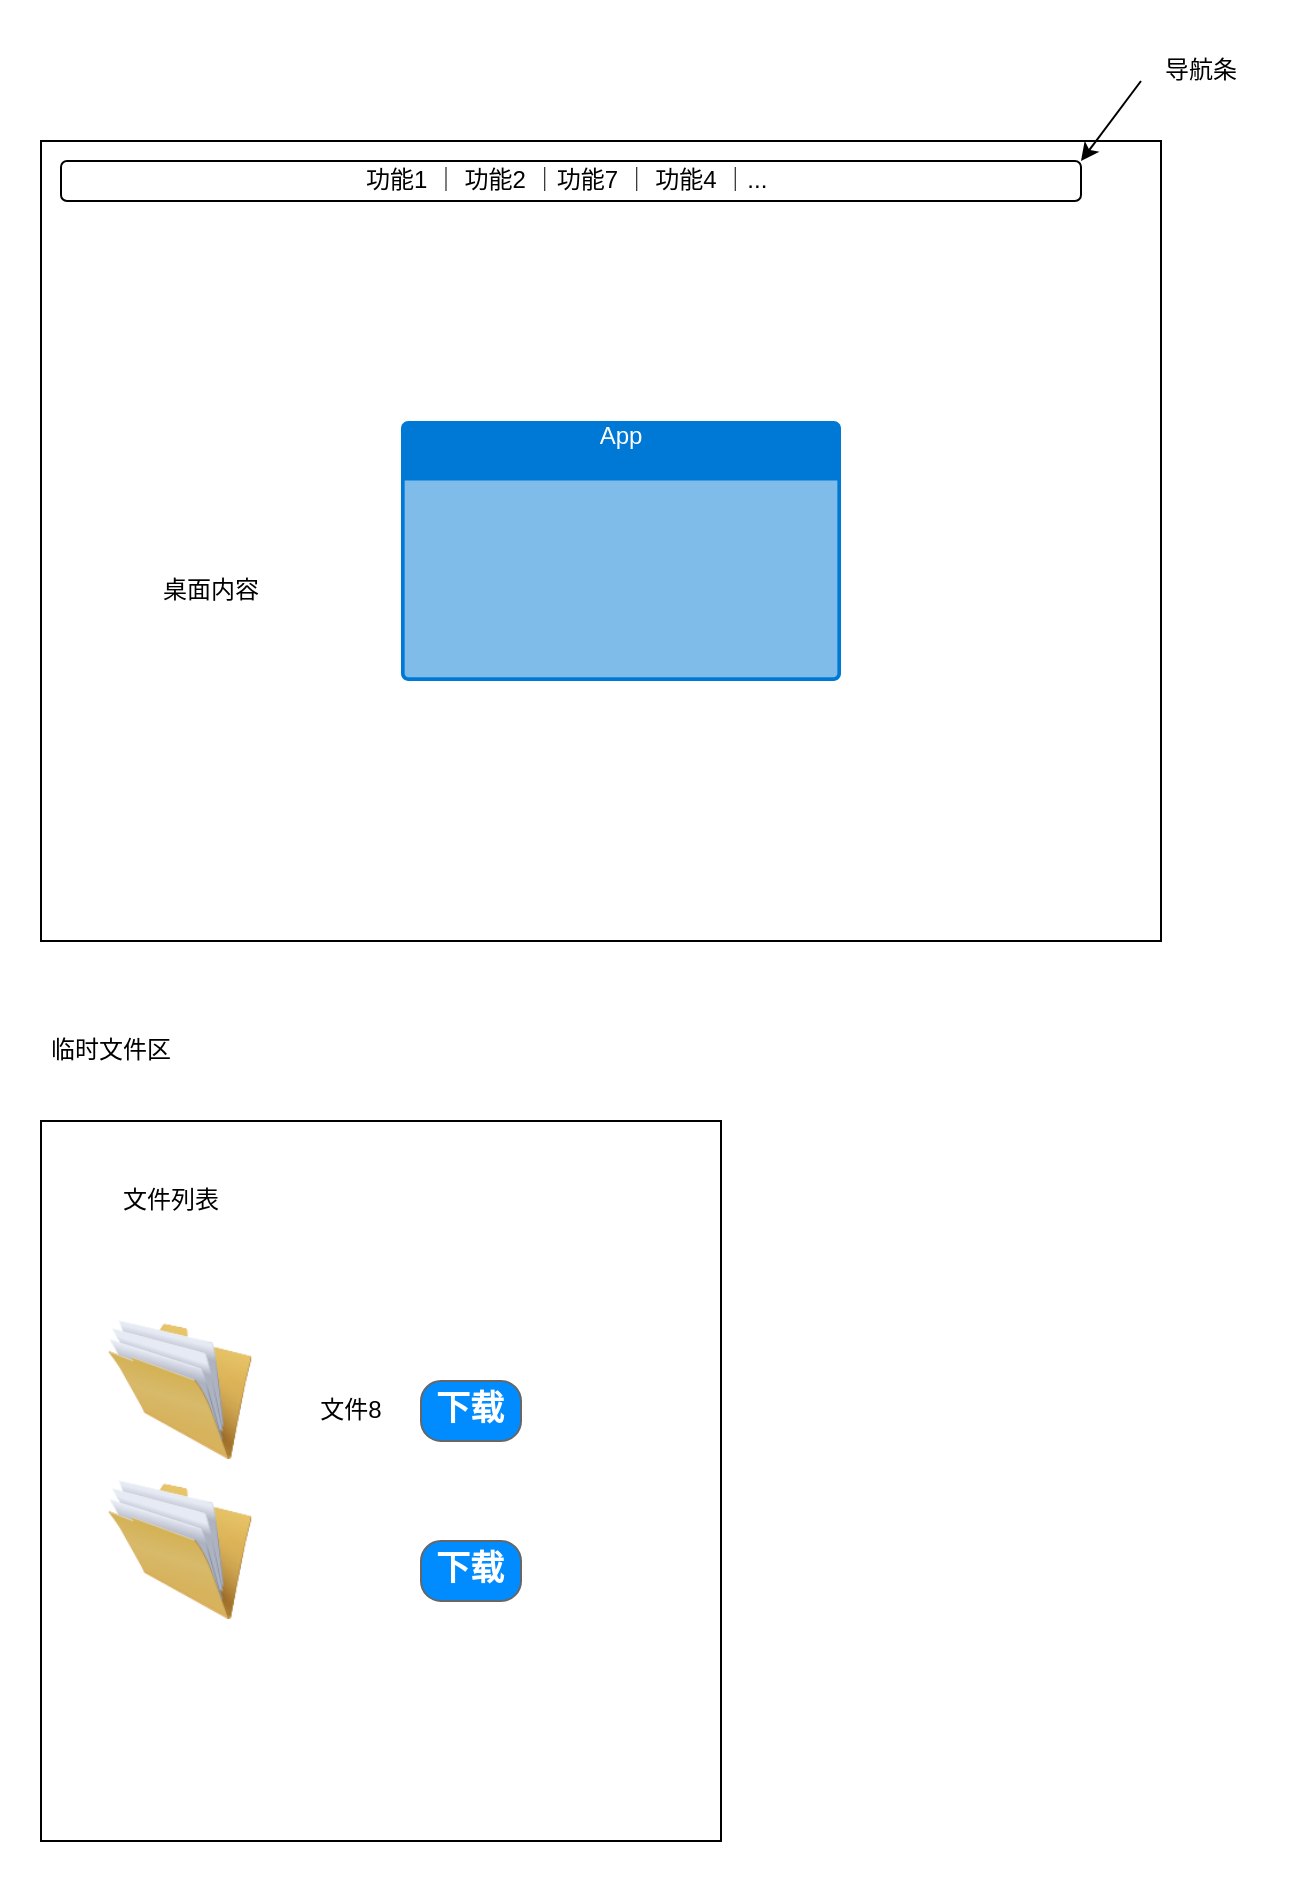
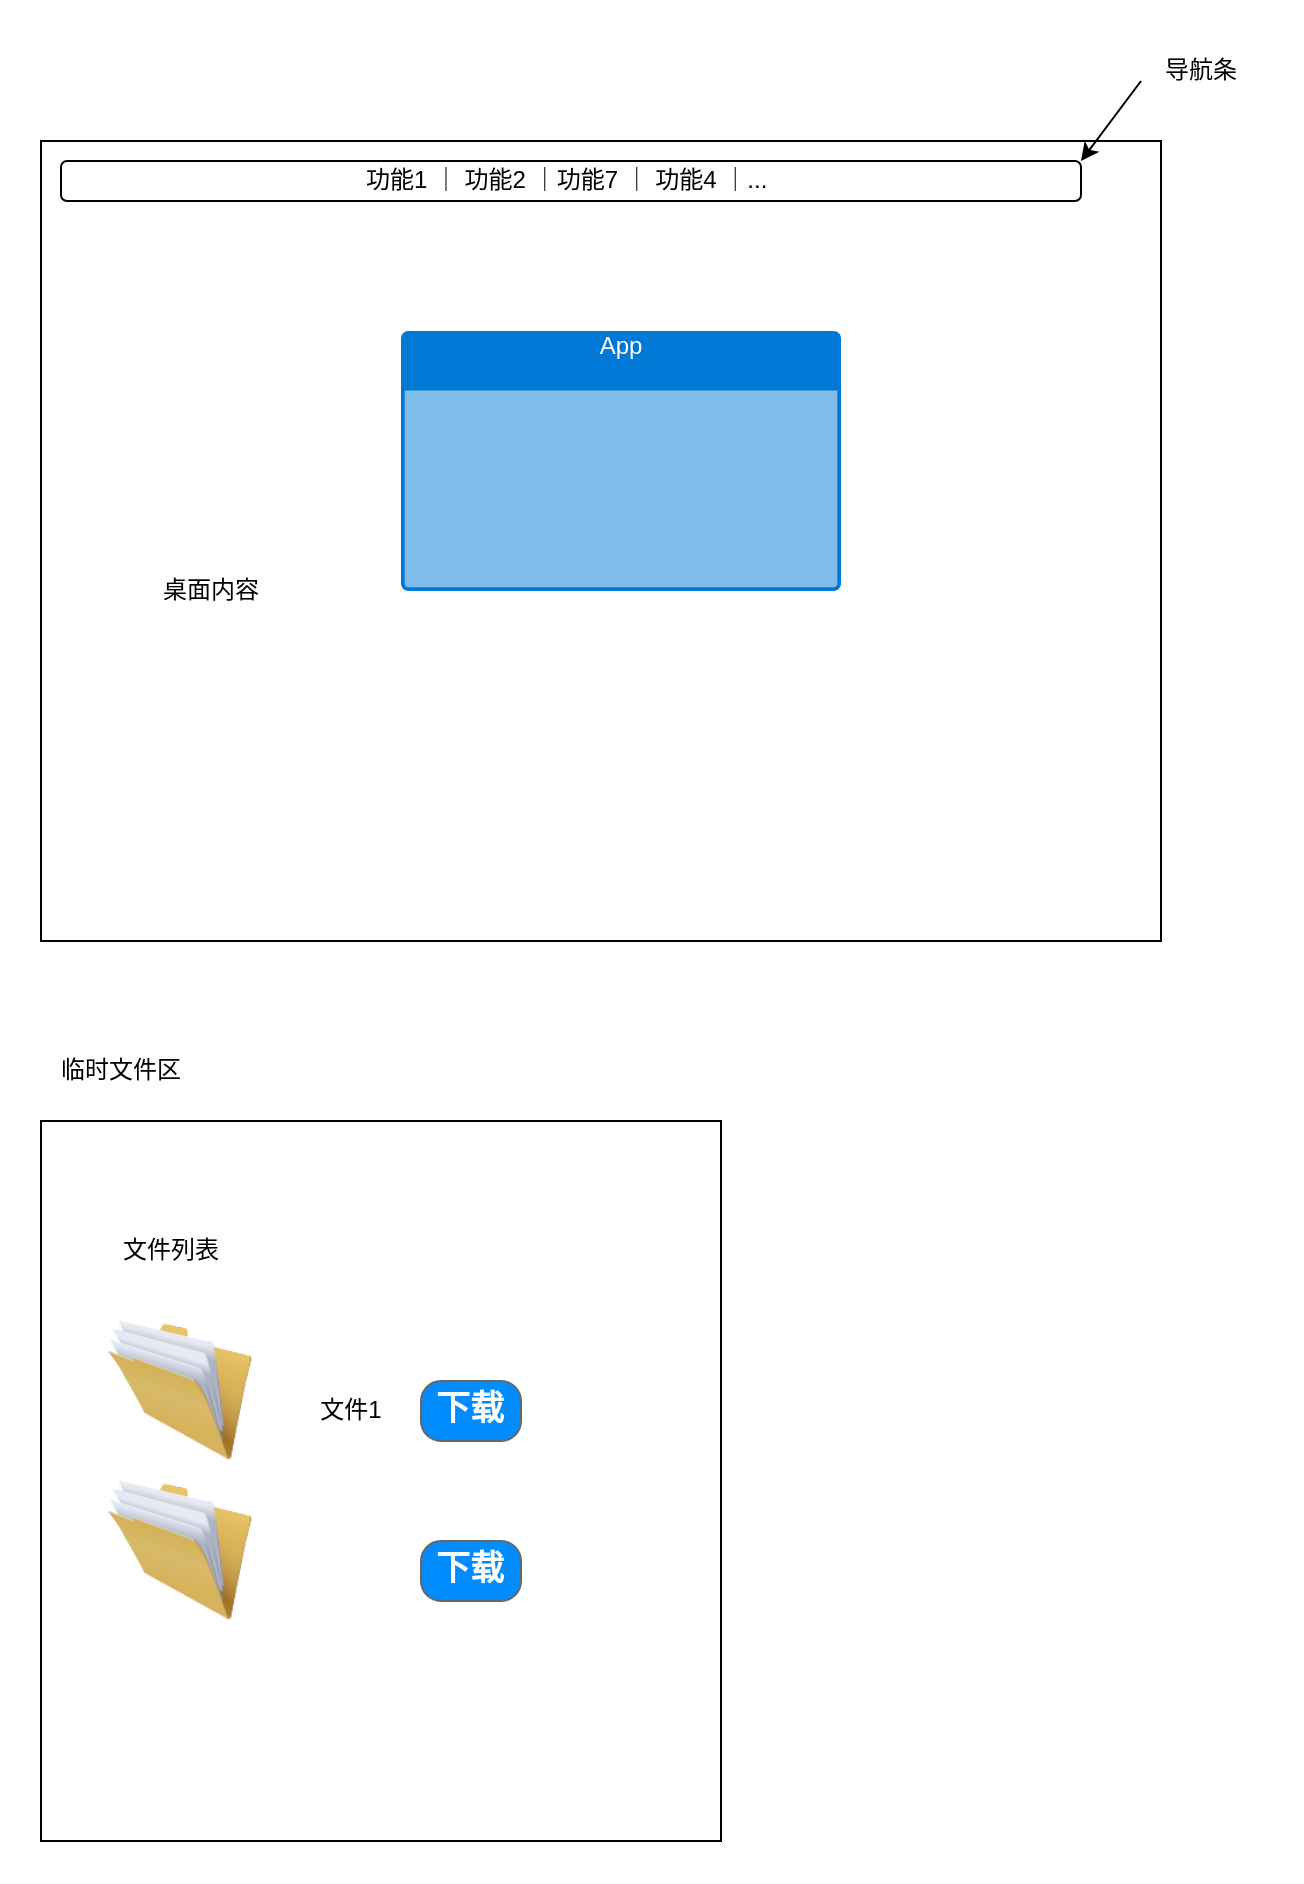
(621, 551) -> (621, 461)
(111, 1051) -> (121, 1071)
(171, 1201) -> (171, 1251)
(352, 1411) -> (352, 1411)
